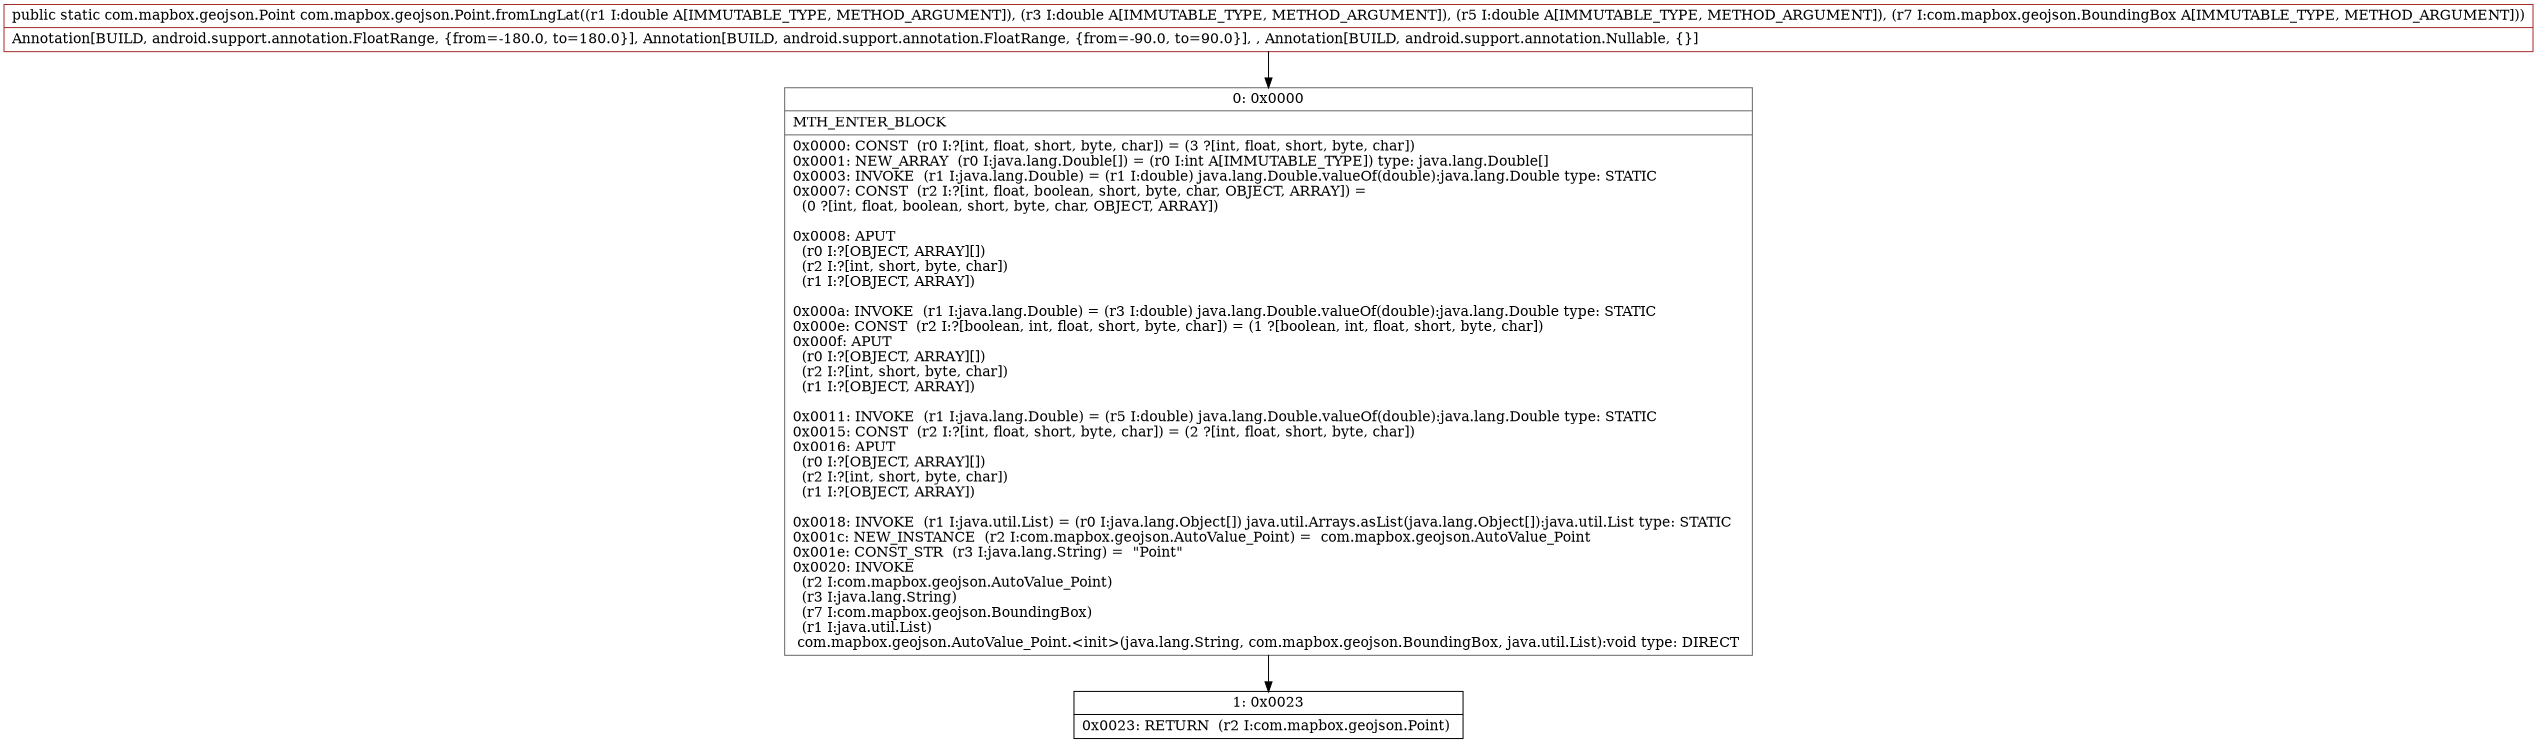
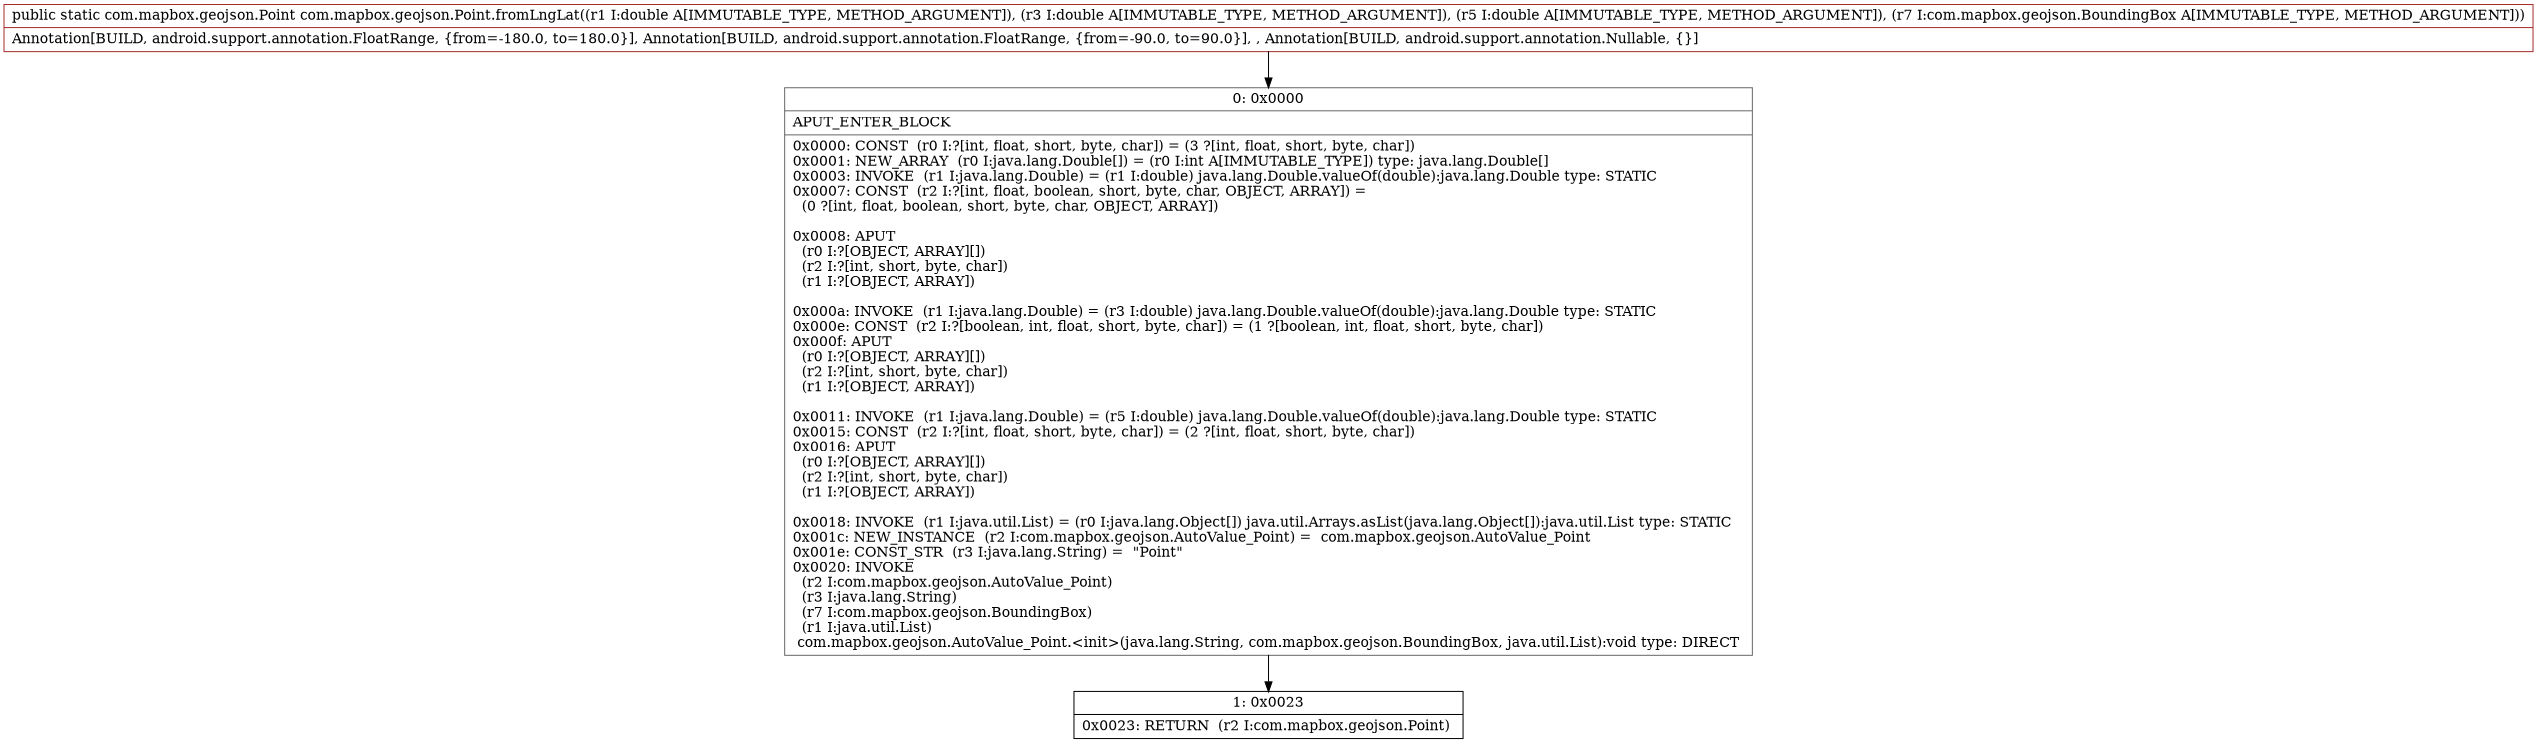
(870, 122) -> (872, 122)
